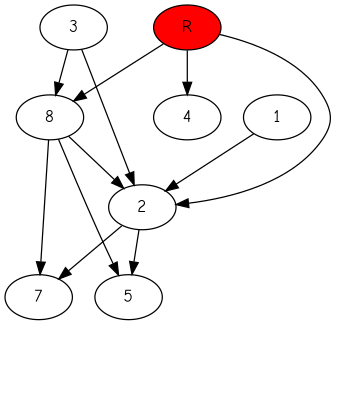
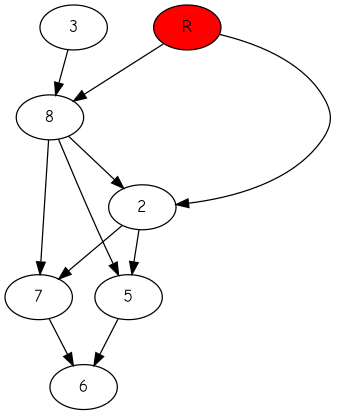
(106, 111) -> none
(187, 117) -> none
(277, 117) -> none
none -> (84, 387)
